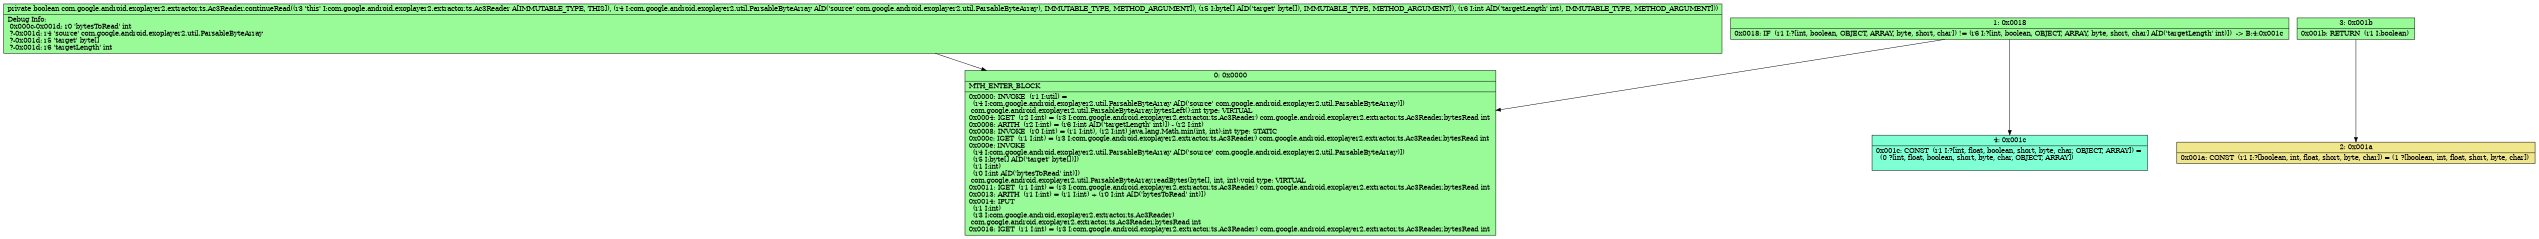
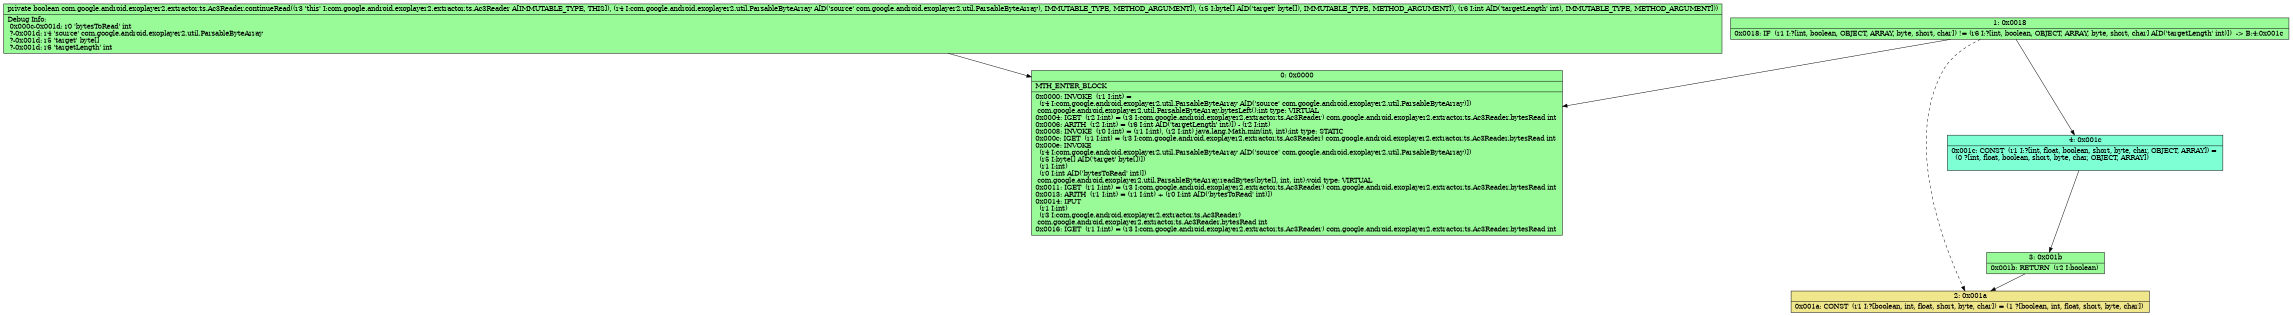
(2356, 34) -> (2046, 268)
(1019, 97) -> (1085, 97)
none -> (1927, 155)
none -> (2065, 209)
